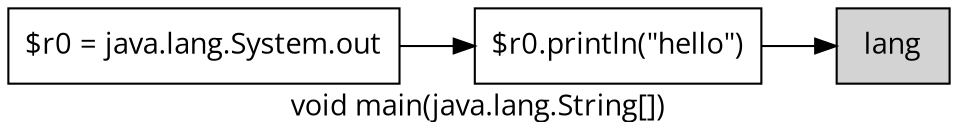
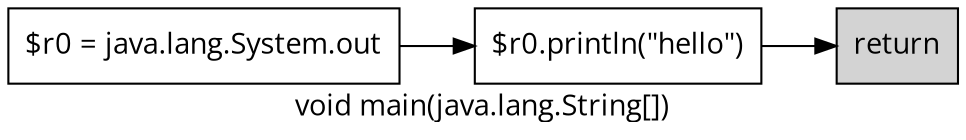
(893, 46) -> (897, 46)
